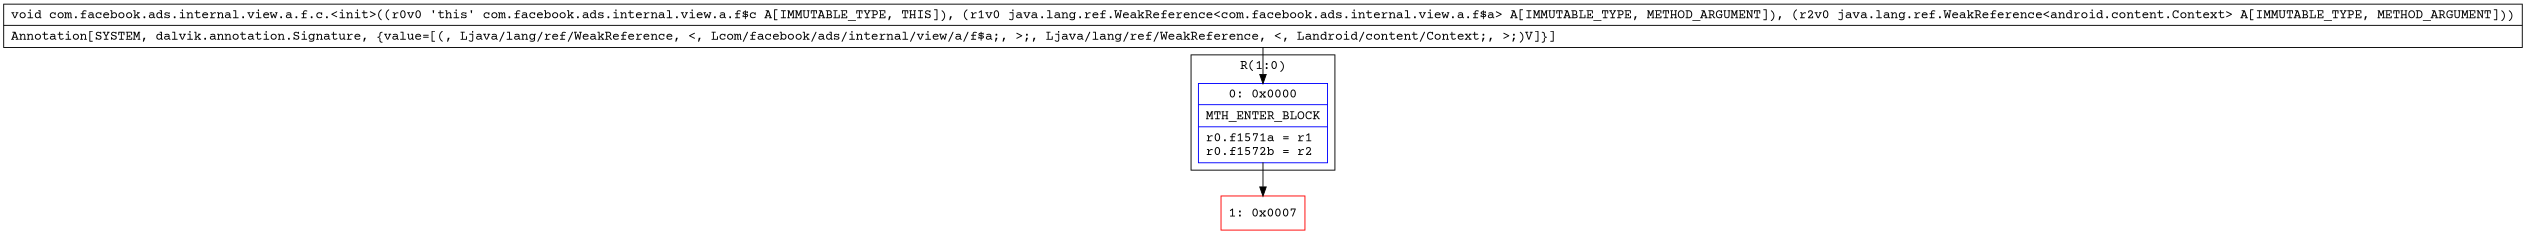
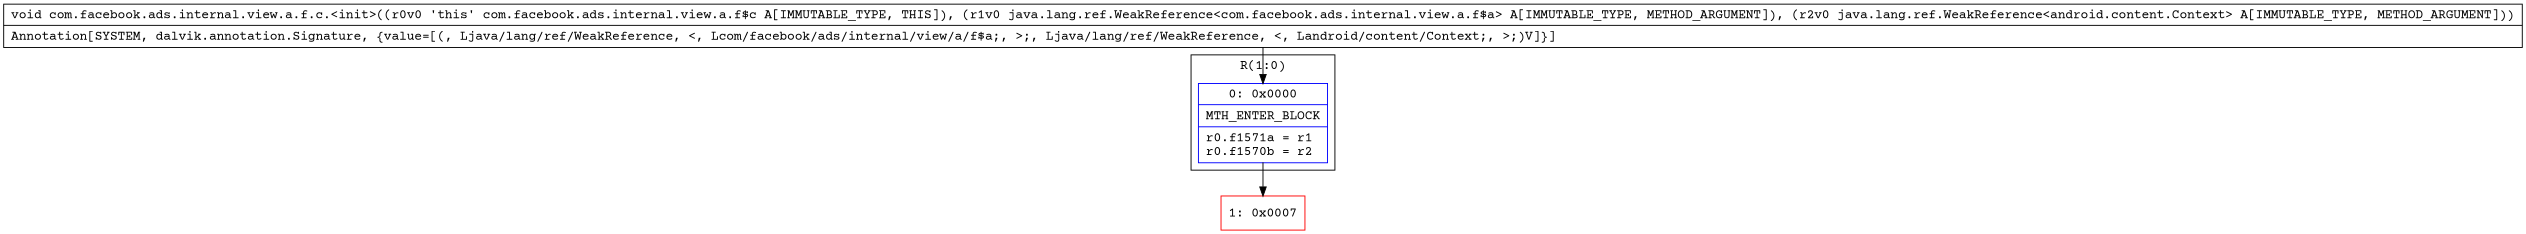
(1259, 151) -> (1259, 151)
